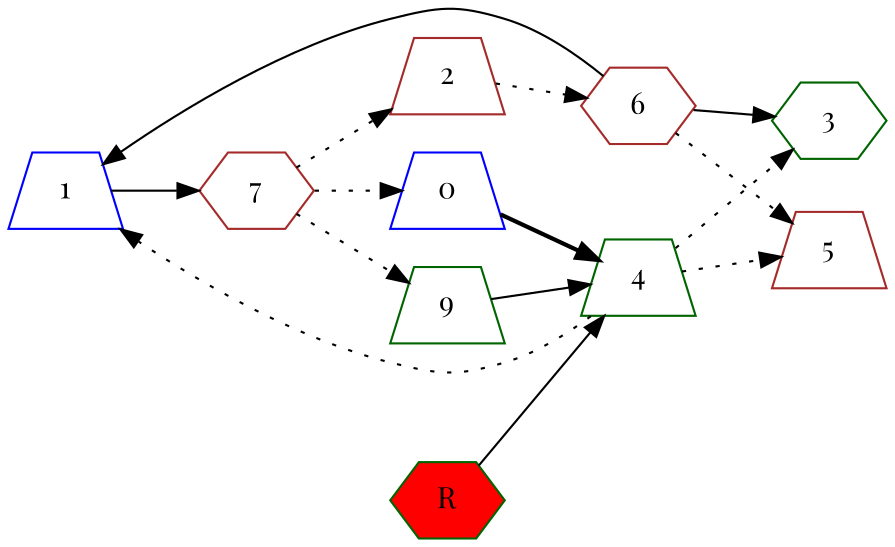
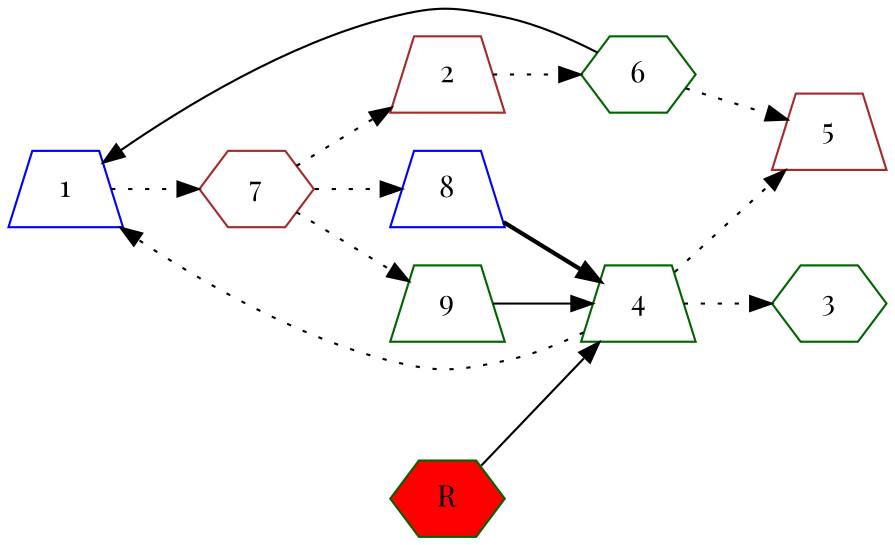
(638, 106) -> (638, 75)
(723, 112) -> none
(144, 191) -> (144, 189)
(447, 191) -> (447, 189)
